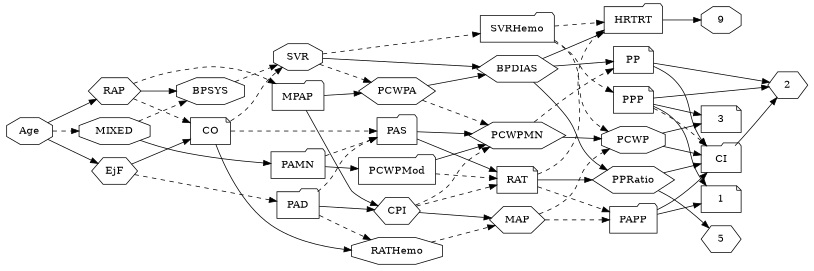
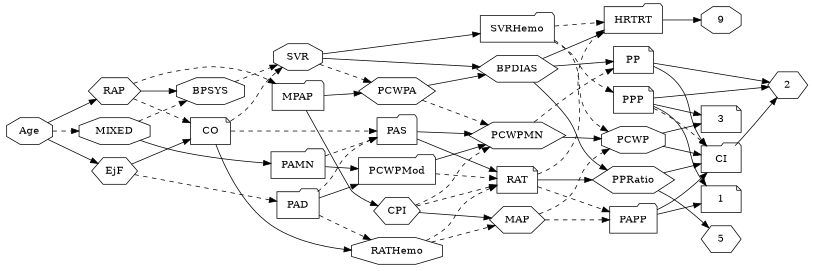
(398, 44) -> (398, 44)
(343, 208) -> (335, 192)
none -> (459, 210)
